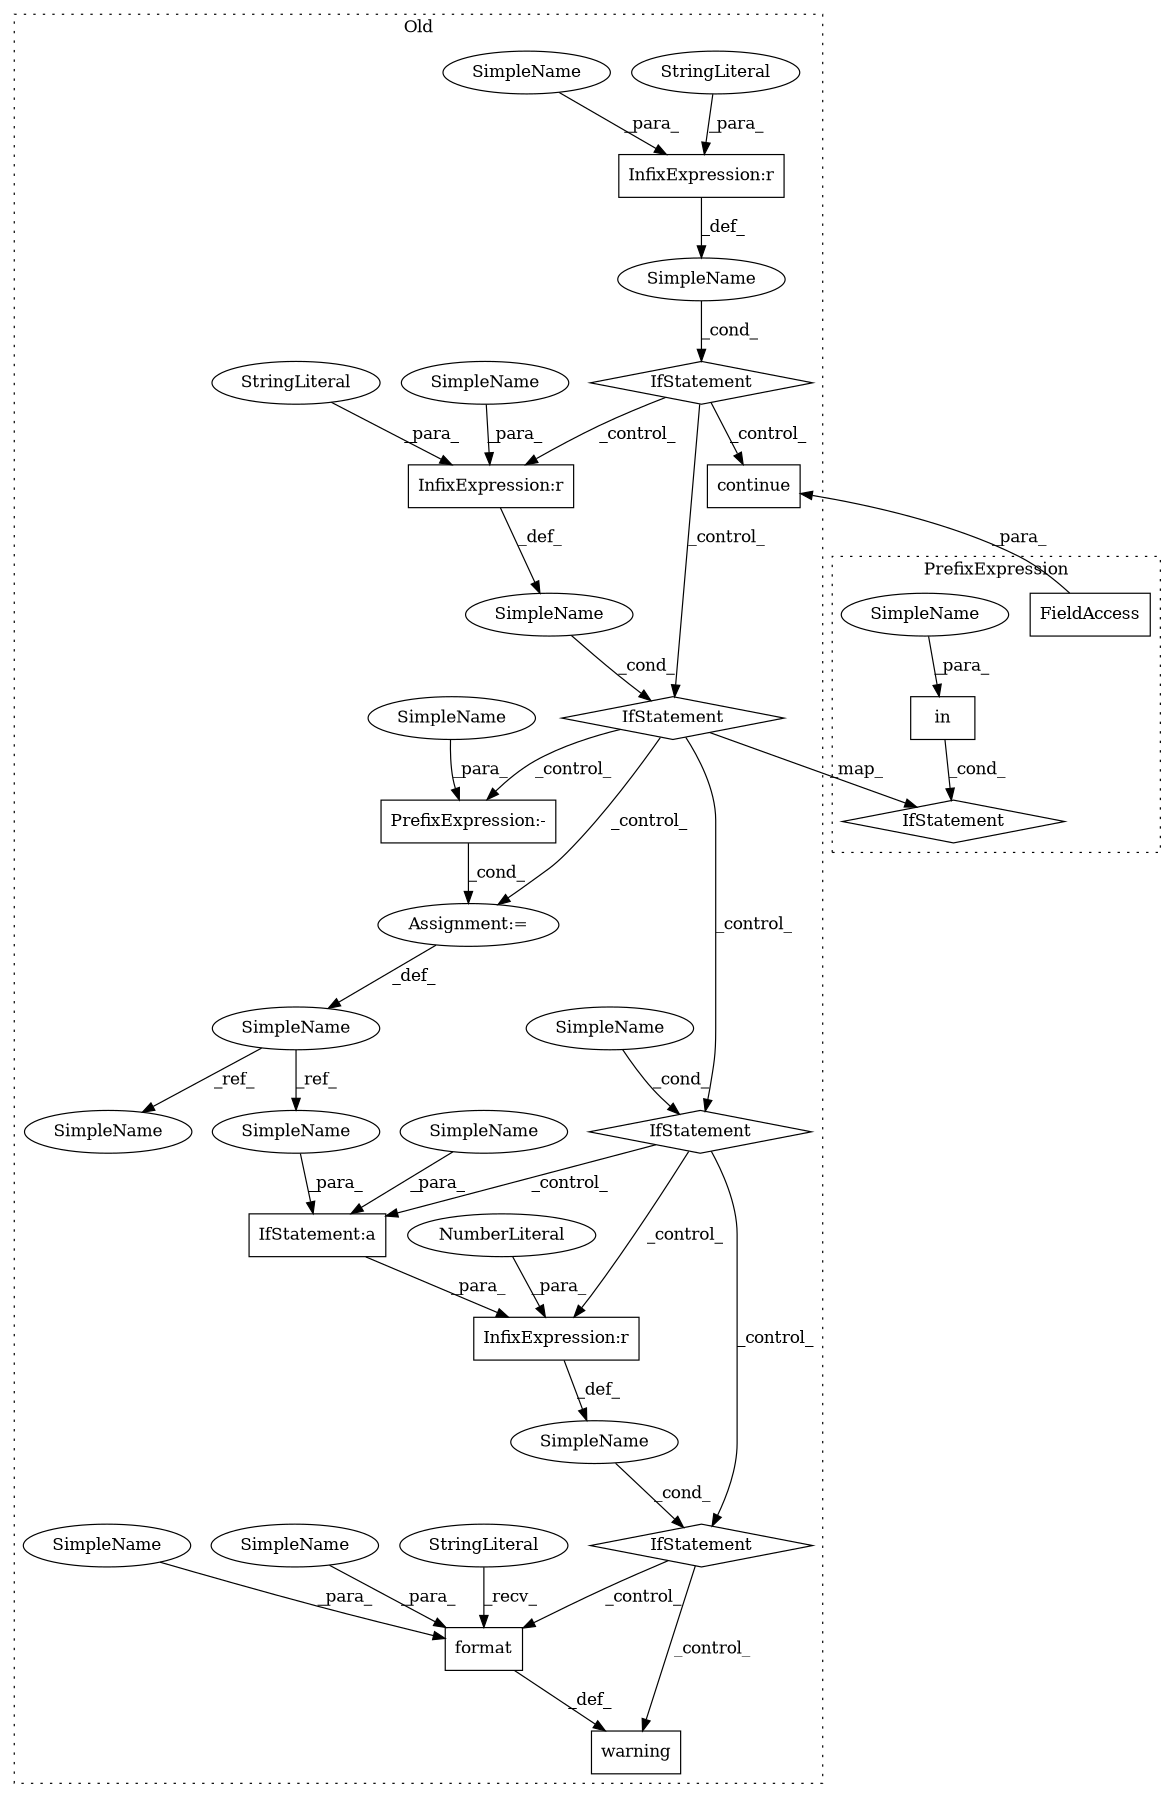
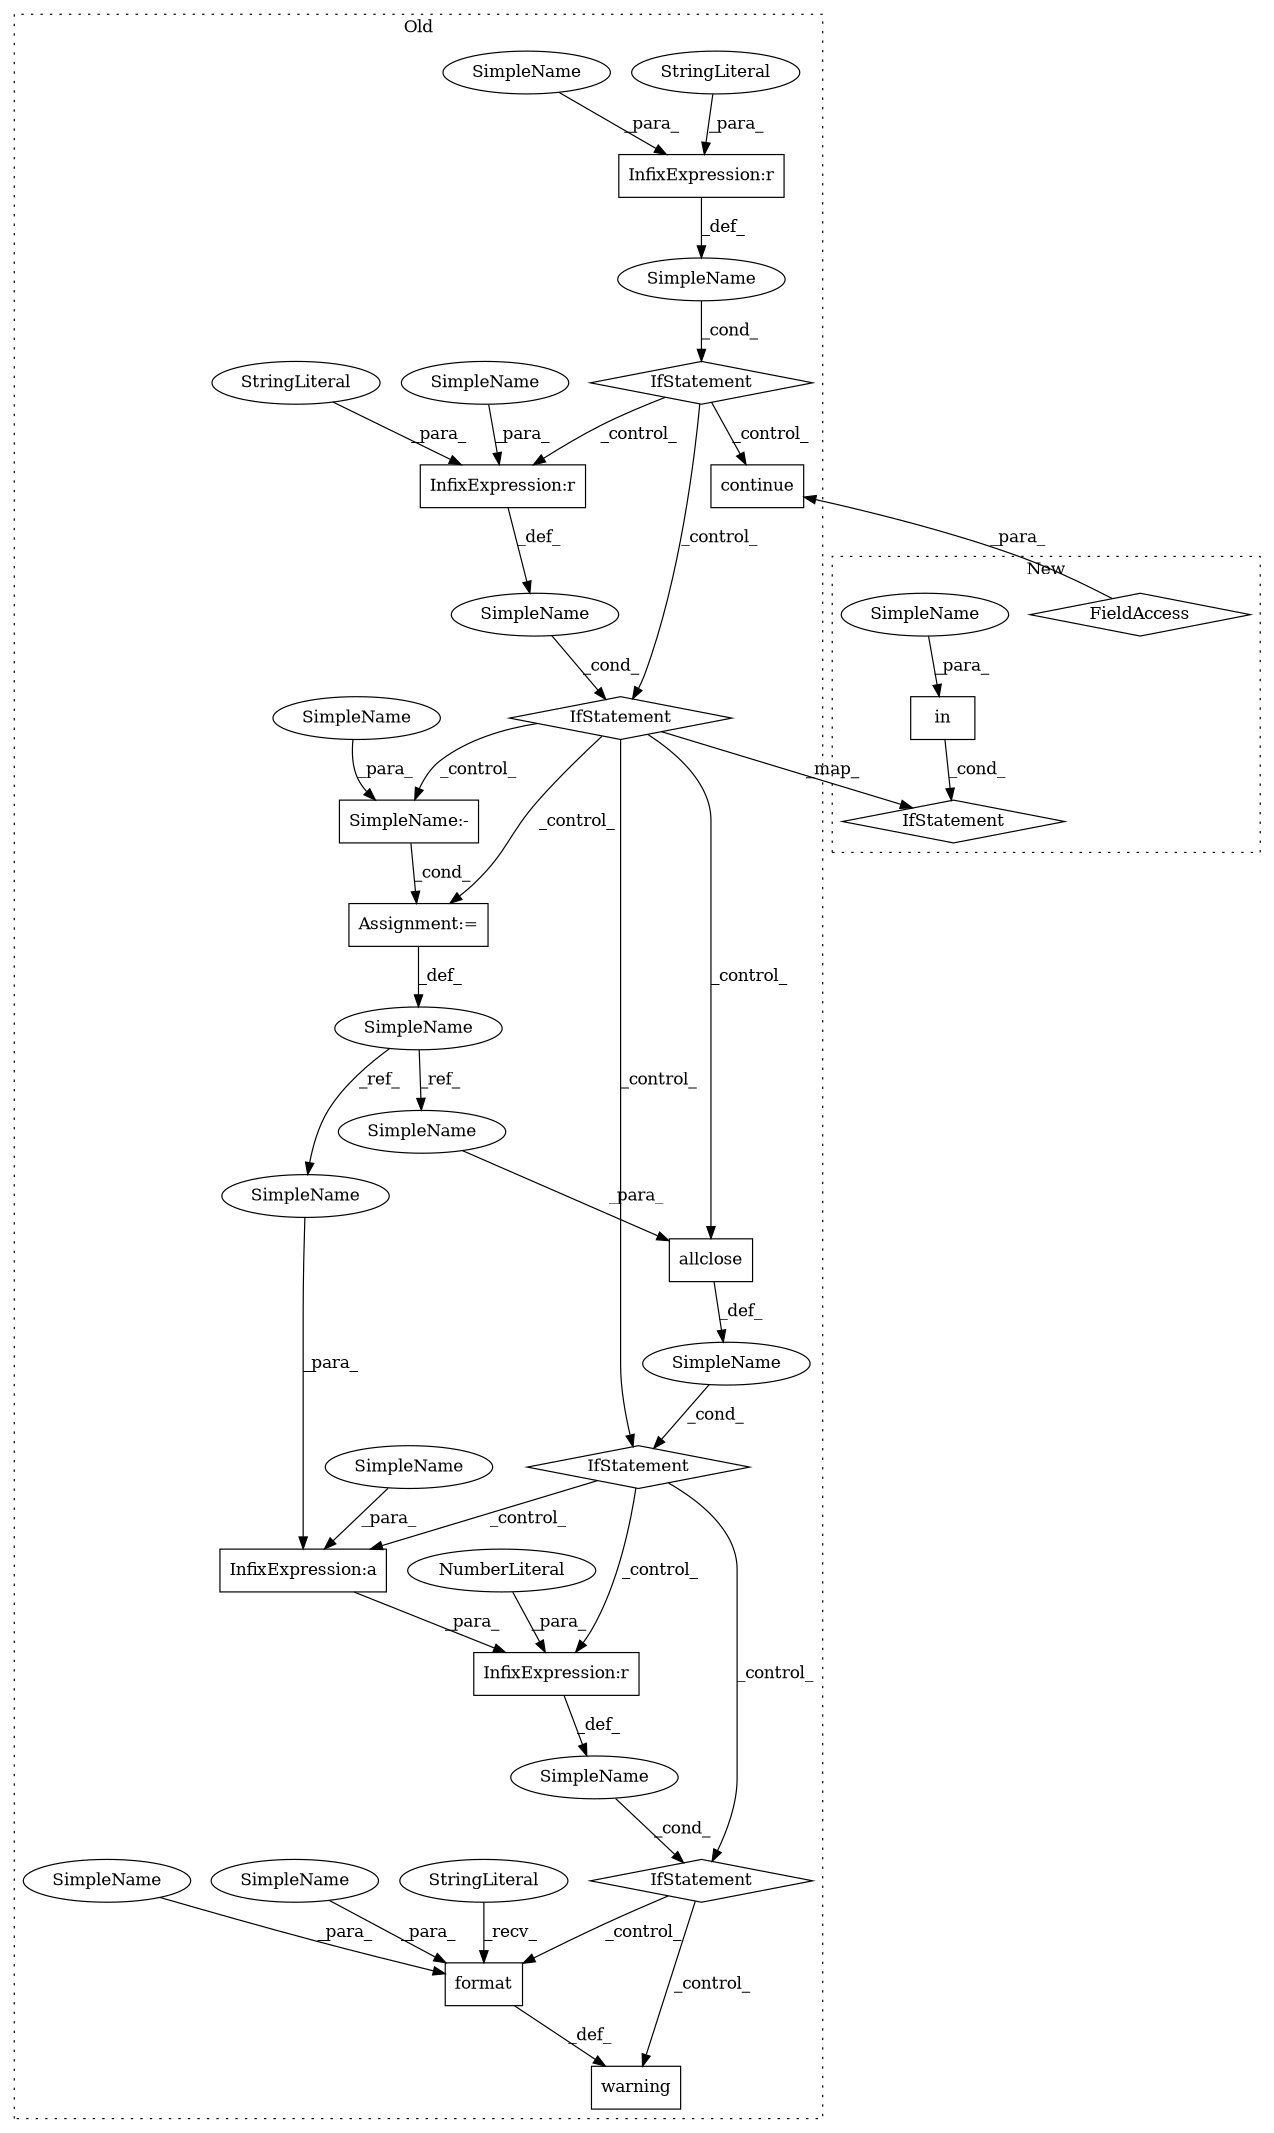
(996, 570) -> (1046, 570)
(1090, 615) -> (1140, 615)
(468, 822) -> (409, 822)
(468, 925) -> (418, 925)
(317, 1235) -> (303, 1571)
none -> (711, 1260)
